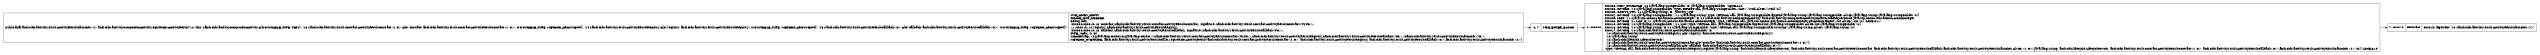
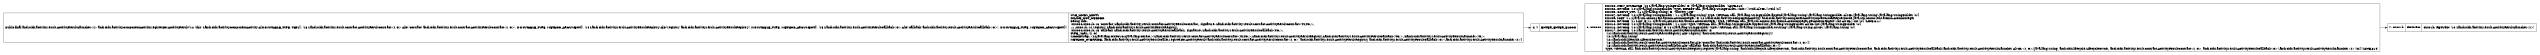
(1558, 28) -> (1559, 28)
(1580, 28) -> none
